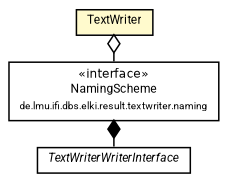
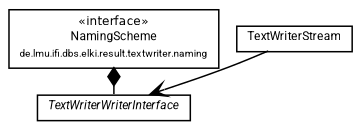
(114, 22) -> none
none -> (294, 38)
